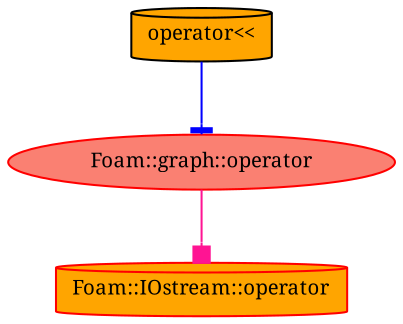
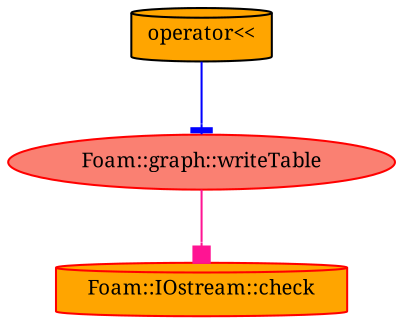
(202, 162) -> (202, 162)
(202, 290) -> (202, 290)
